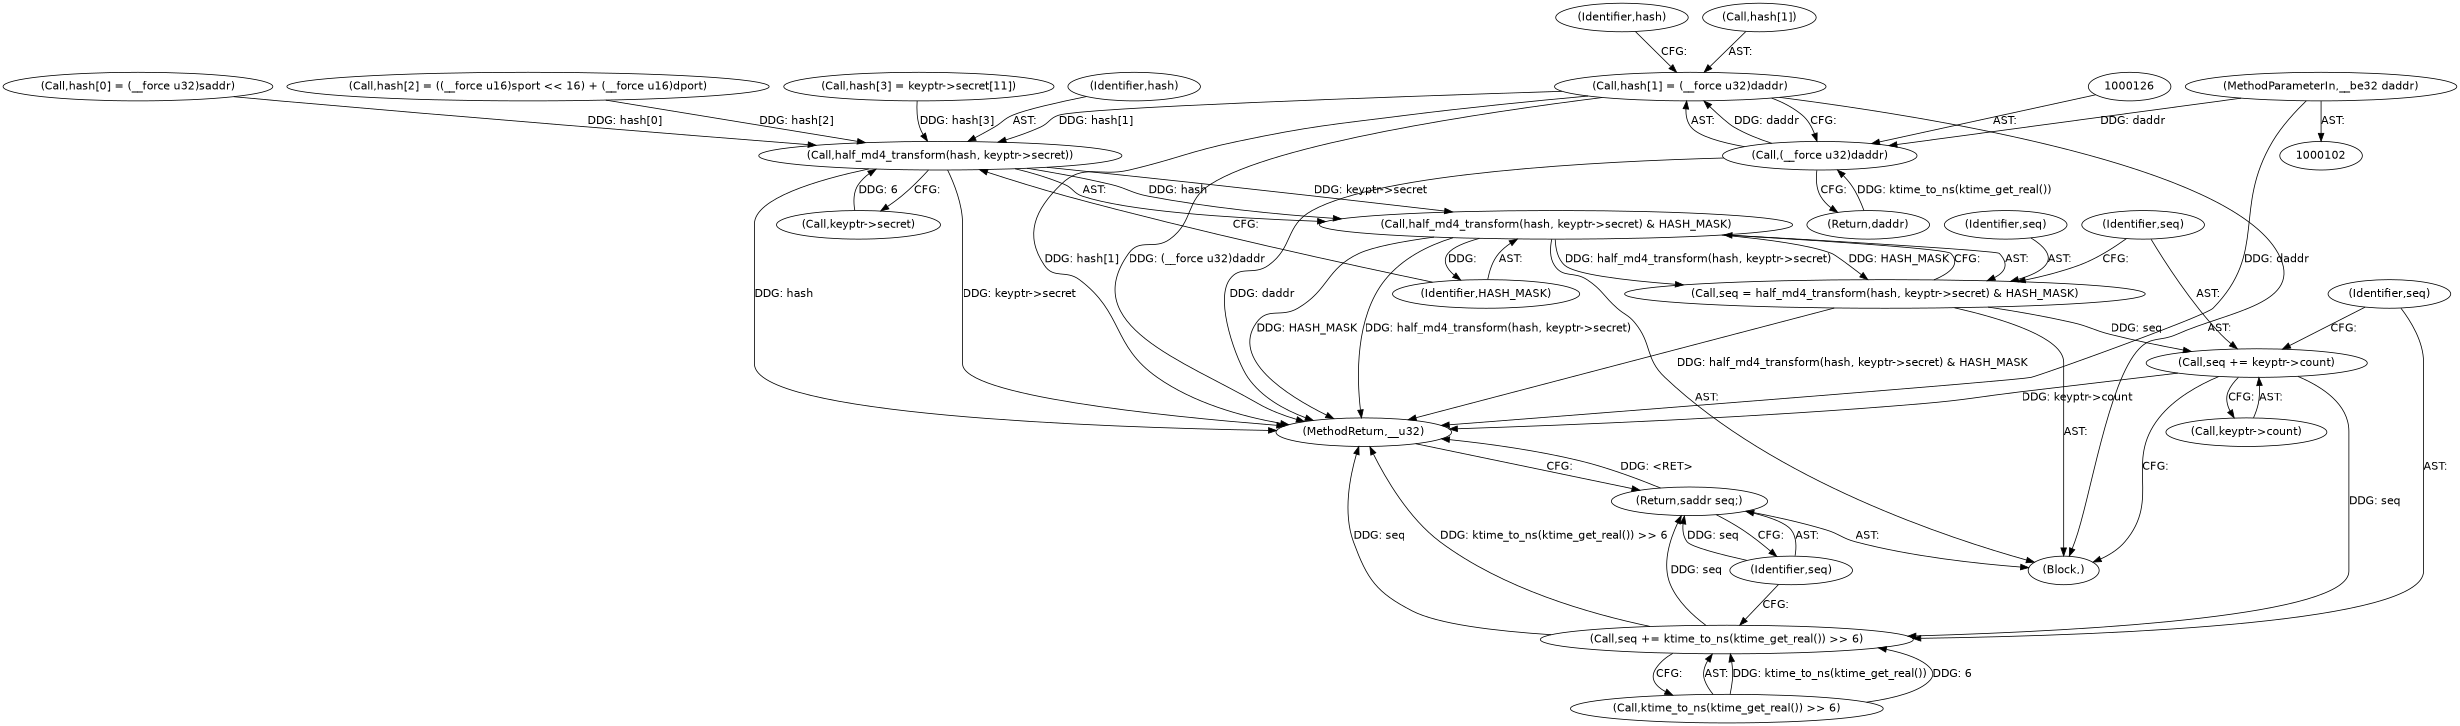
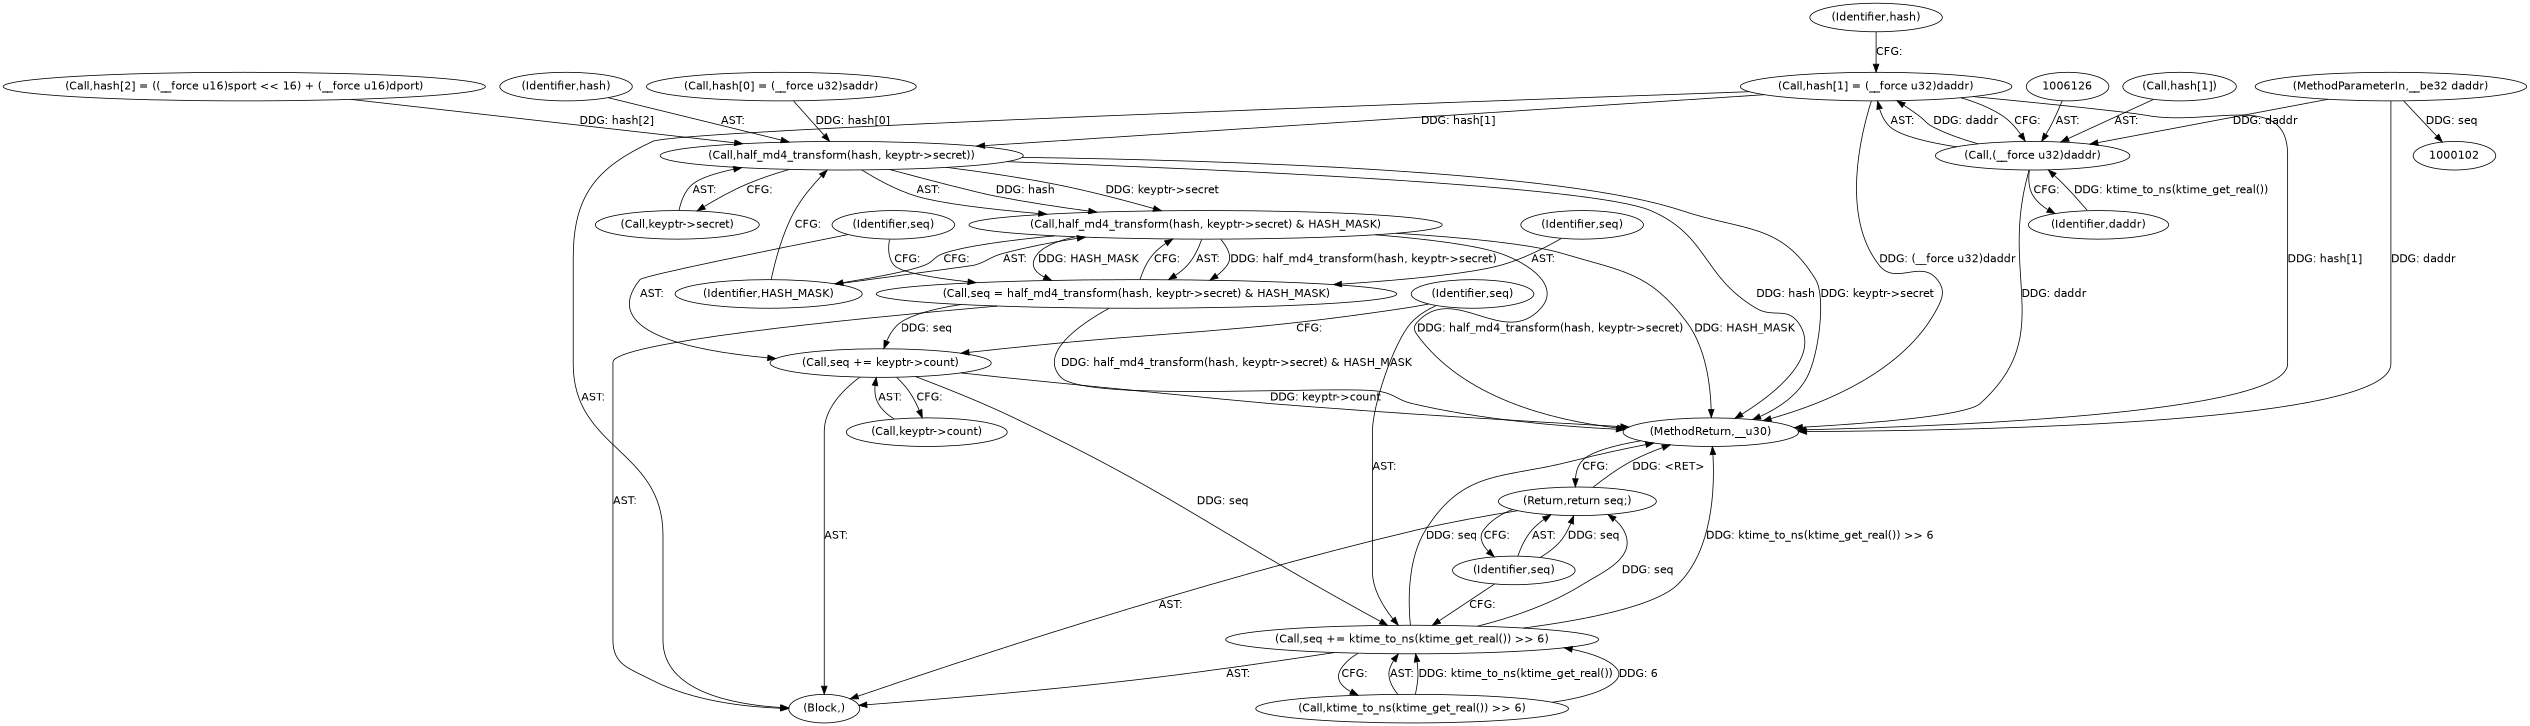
(1728, 49) -> (2111, 119)
(919, 87) -> none
(2130, 87) -> (2068, 87)
(2335, 121) -> (2452, 121)
(878, 190) -> (706, 190)
(1868, 225) -> (2099, 225)
(1464, 259) -> (958, 259)
(1364, 432) -> (1711, 432)
(1751, 443) -> (1101, 684)
(2157, 467) -> (838, 536)
(1689, 501) -> (1577, 501)
